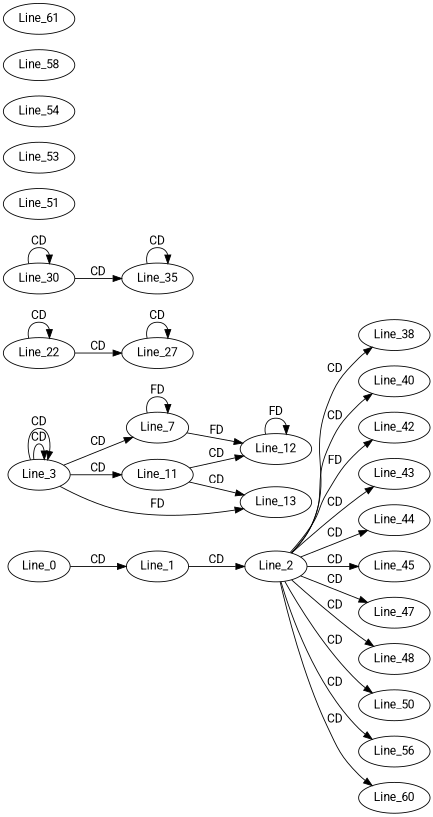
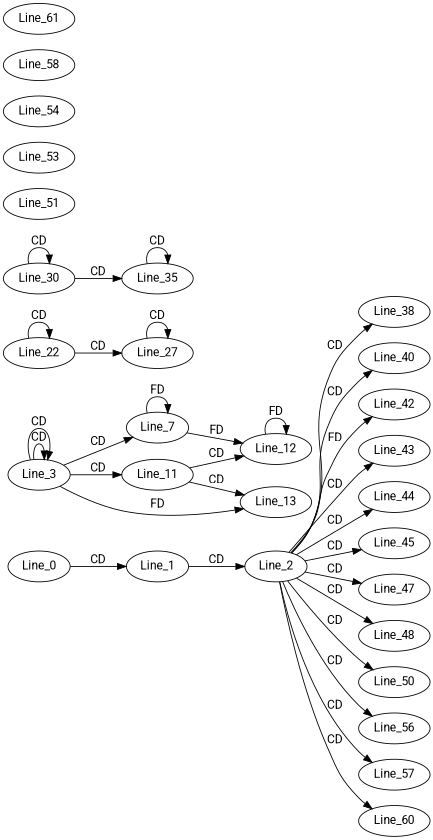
none -> (394, 775)
